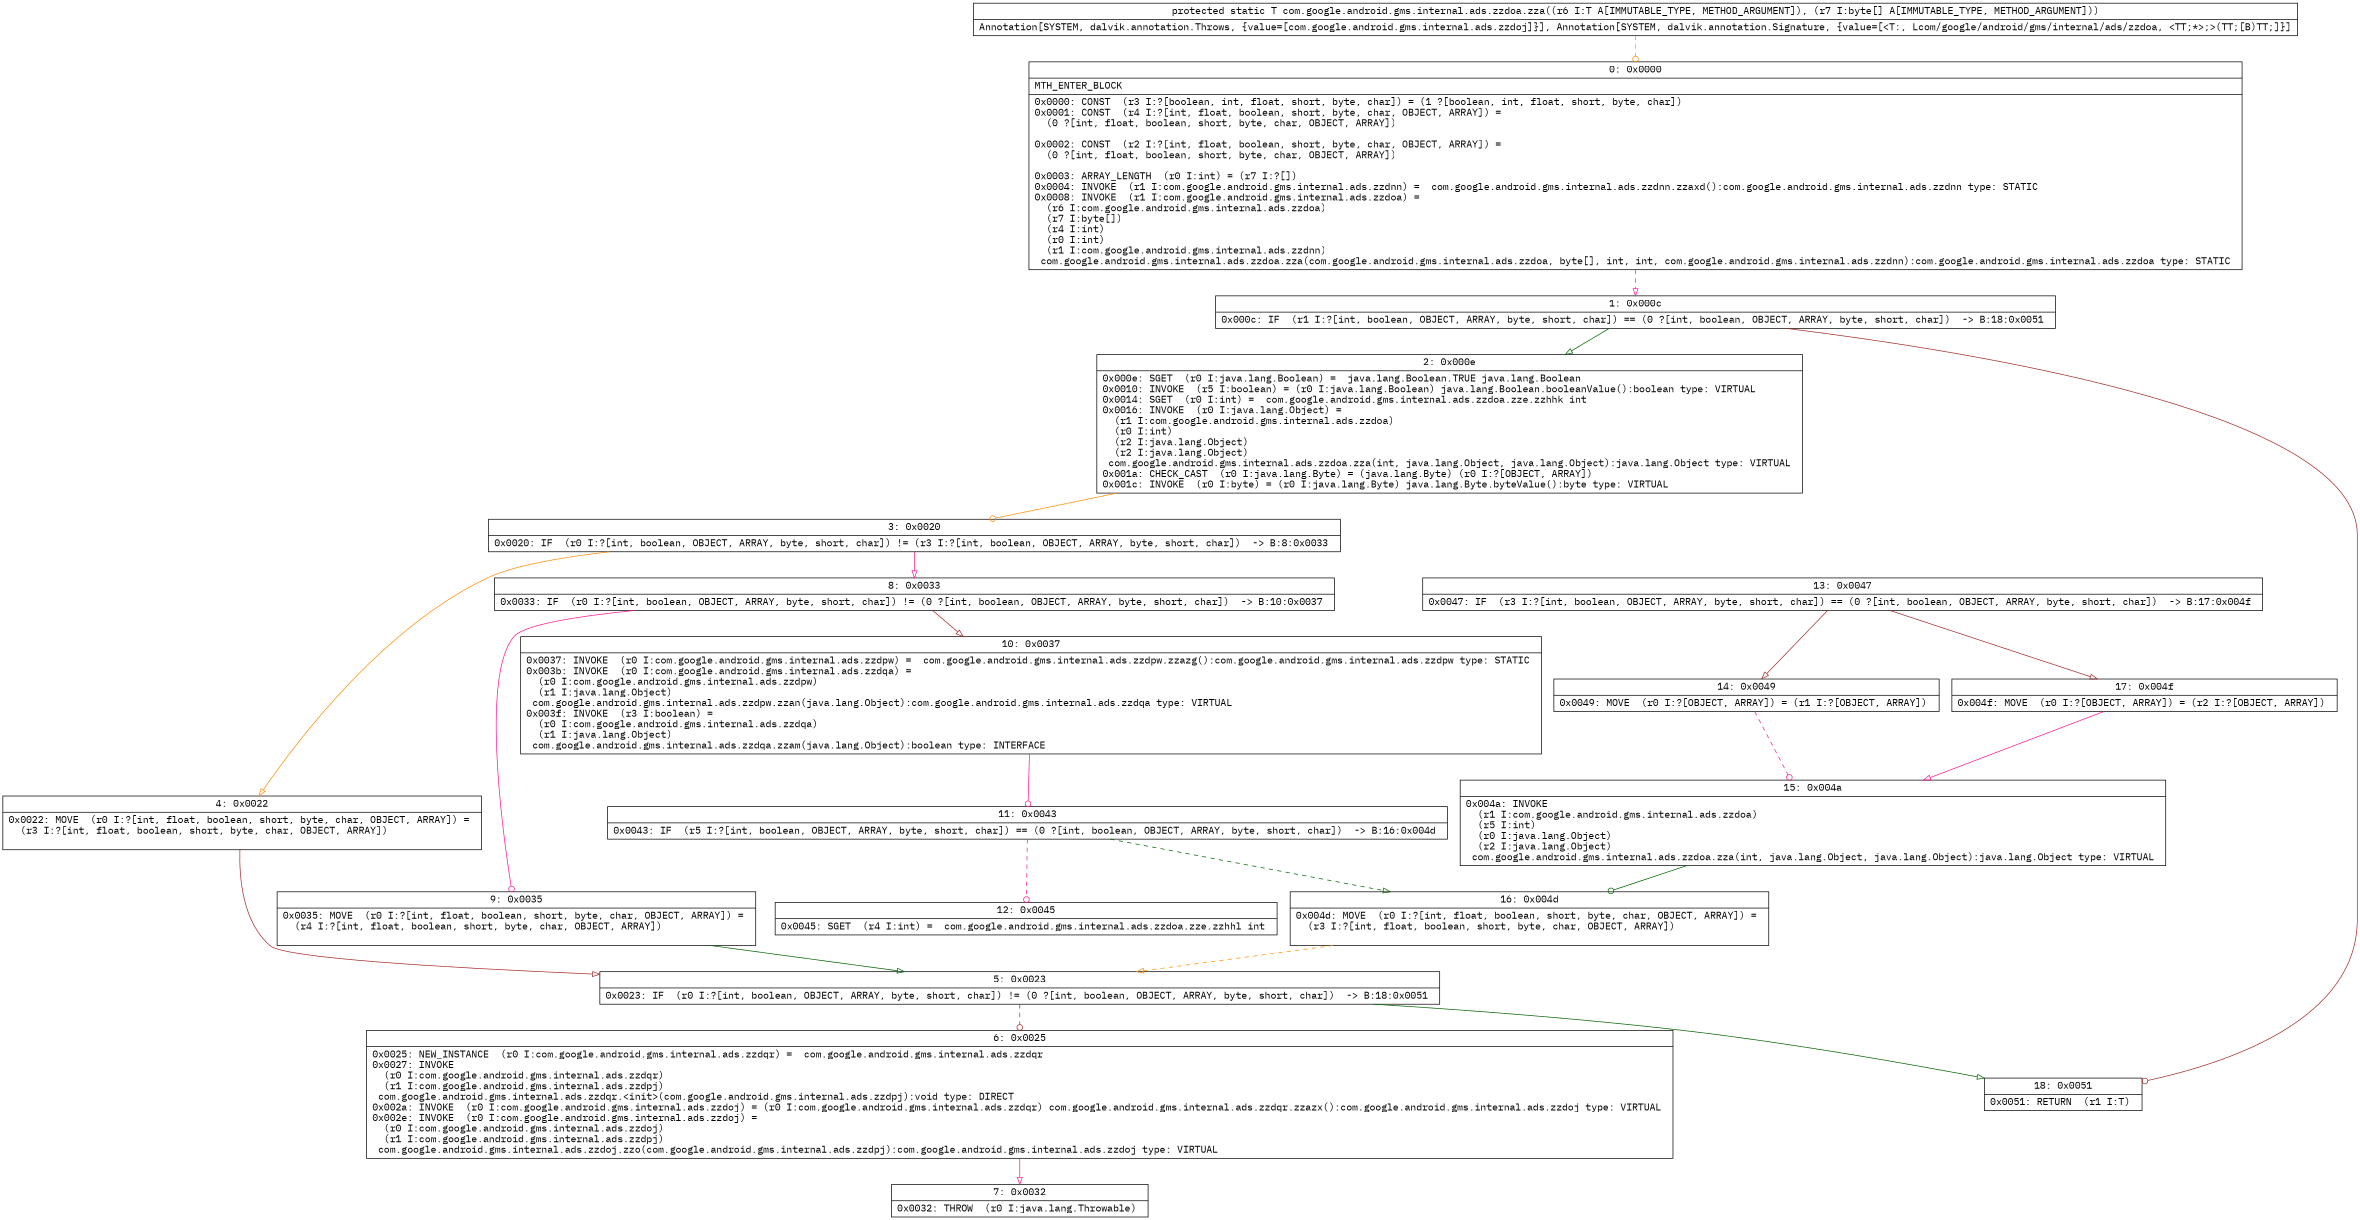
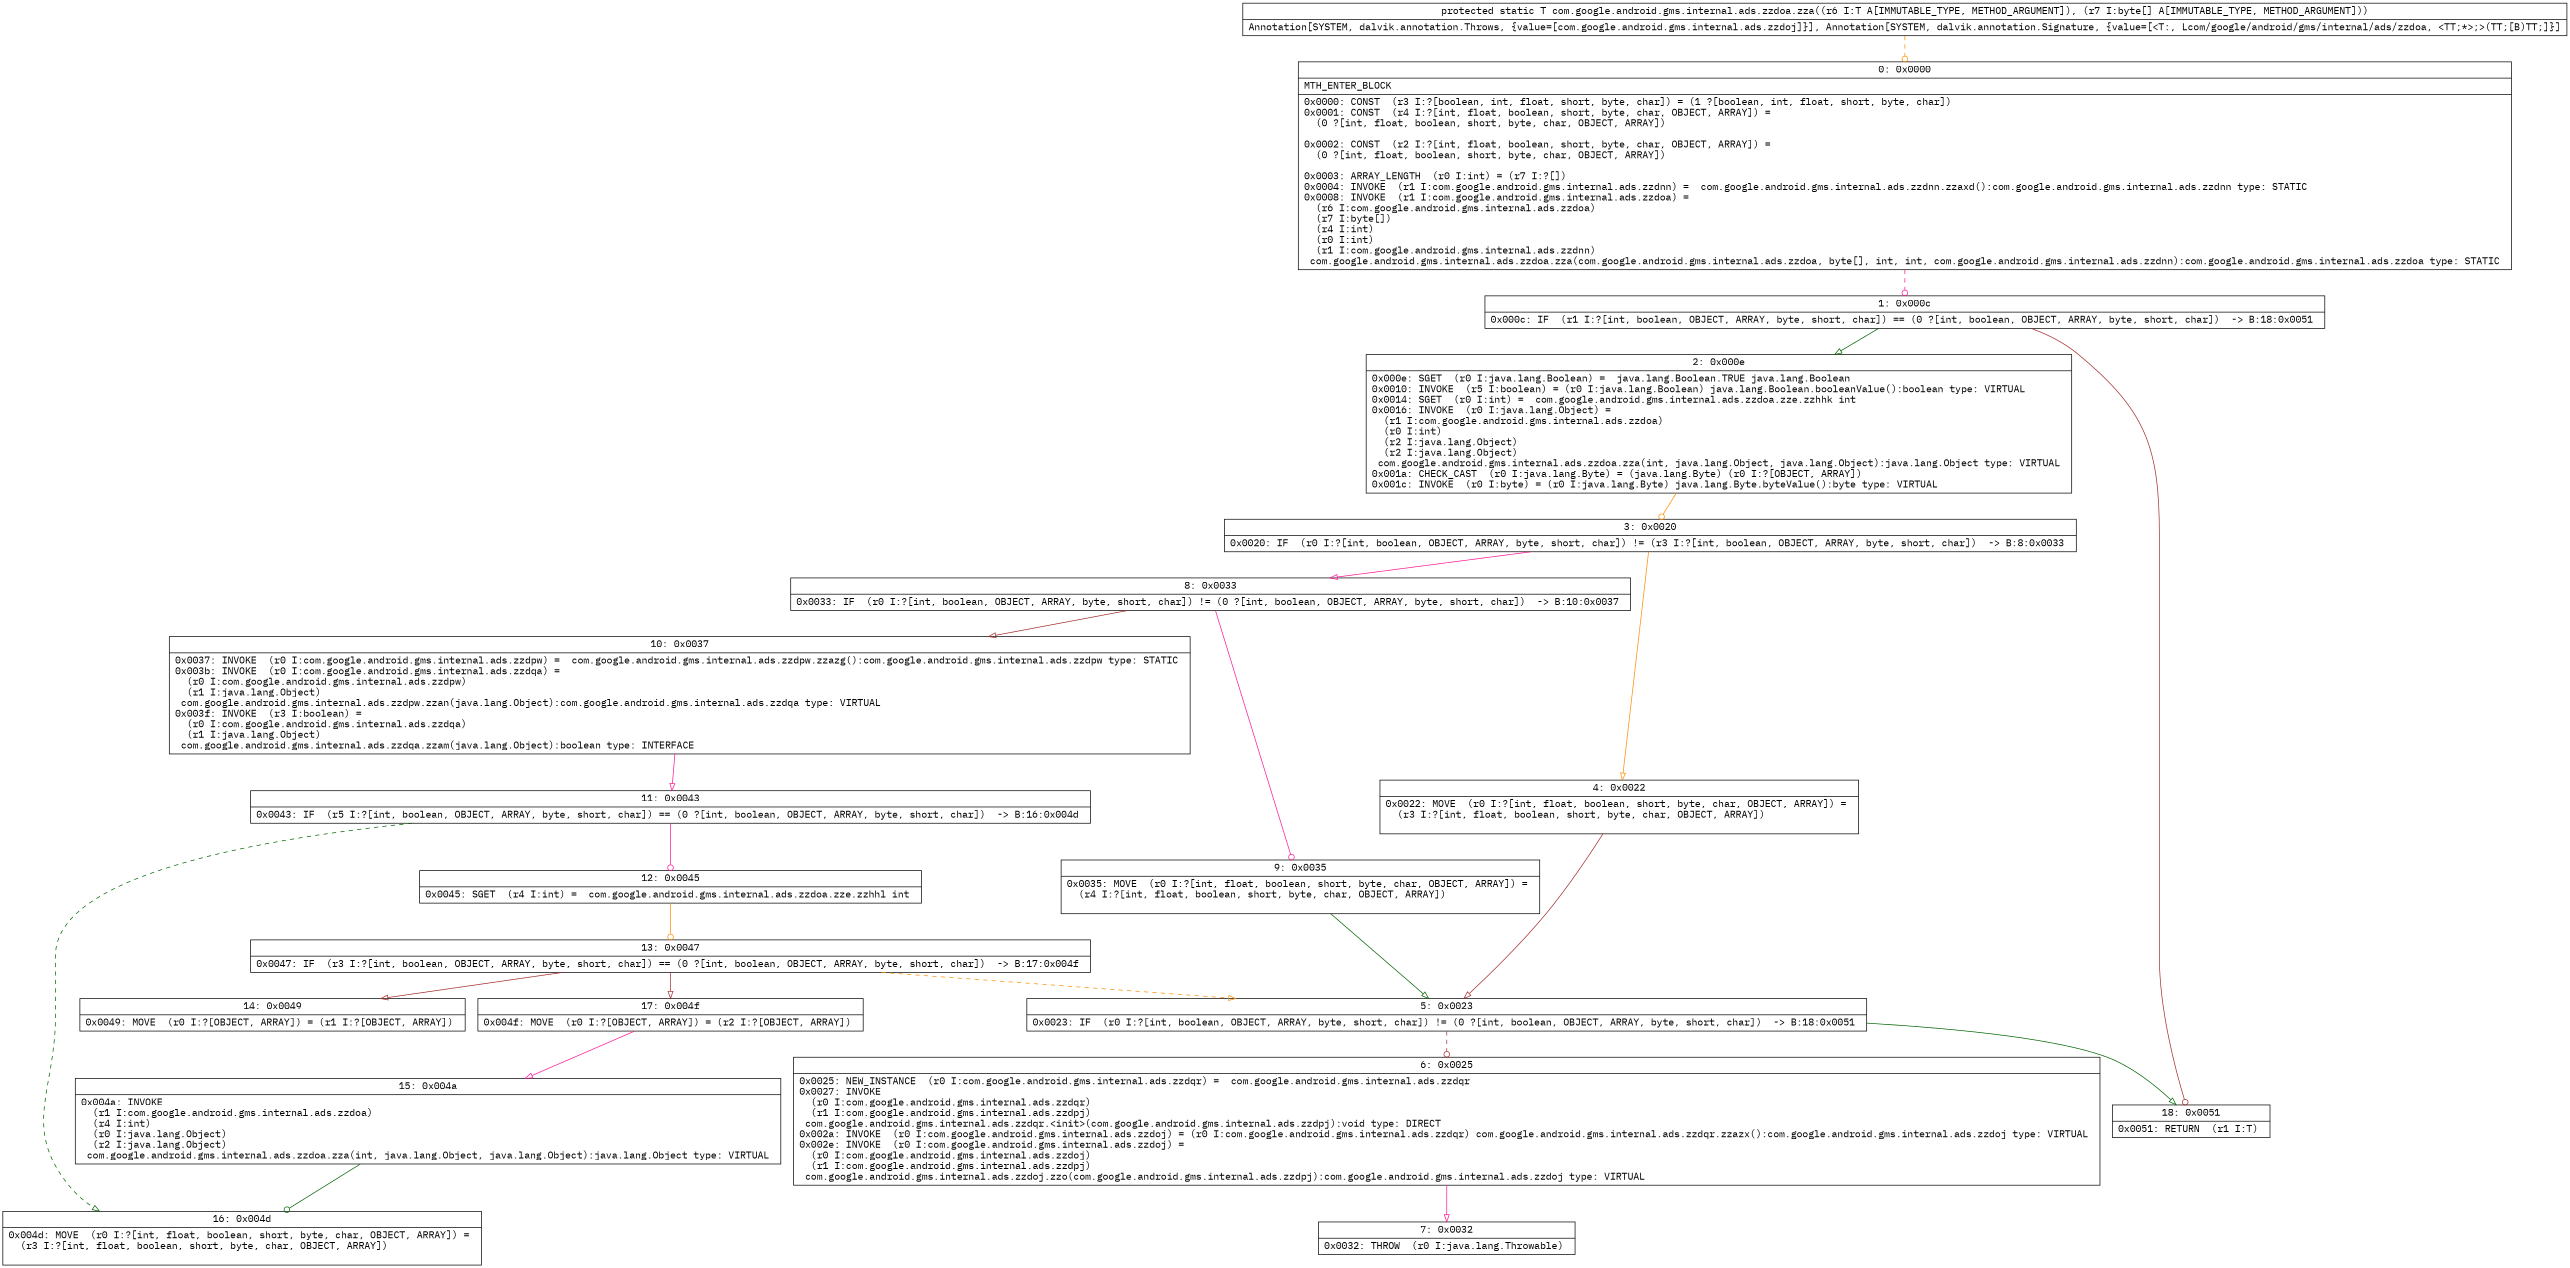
(1636, 279) -> (1905, 280)
(1771, 743) -> none
(1029, 777) -> (674, 769)
(1501, 825) -> (116, 1124)
(1027, 868) -> (671, 844)
none -> (671, 919)
(1238, 958) -> (1055, 985)
